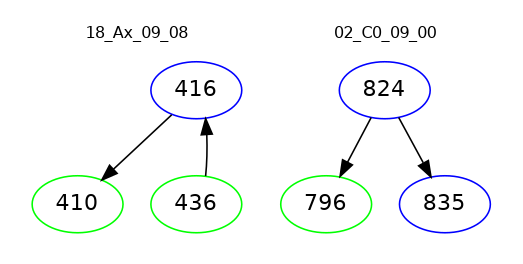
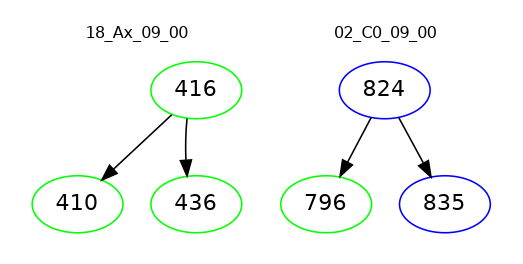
(137, 34) -> (137, 34)
(196, 90) -> (196, 90)
(207, 155) -> (186, 139)
